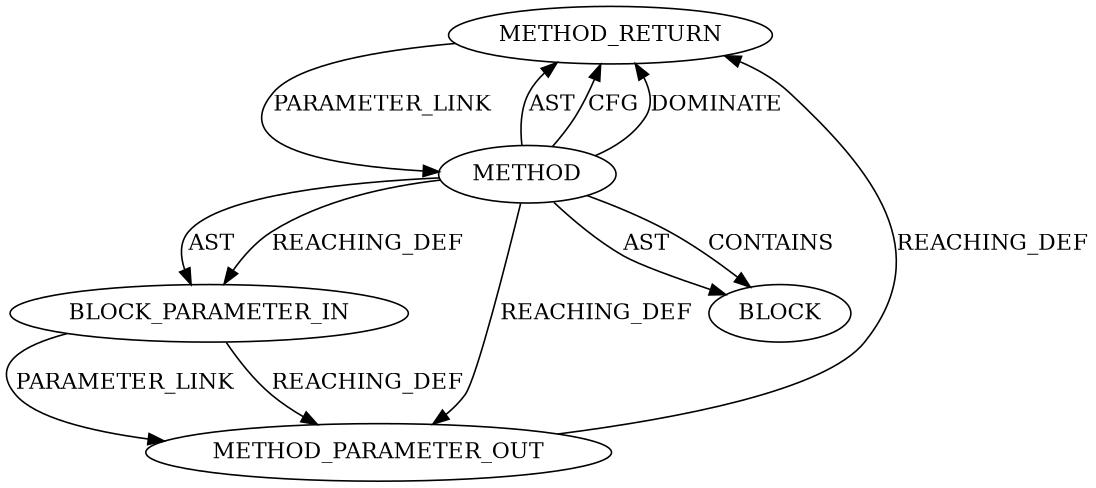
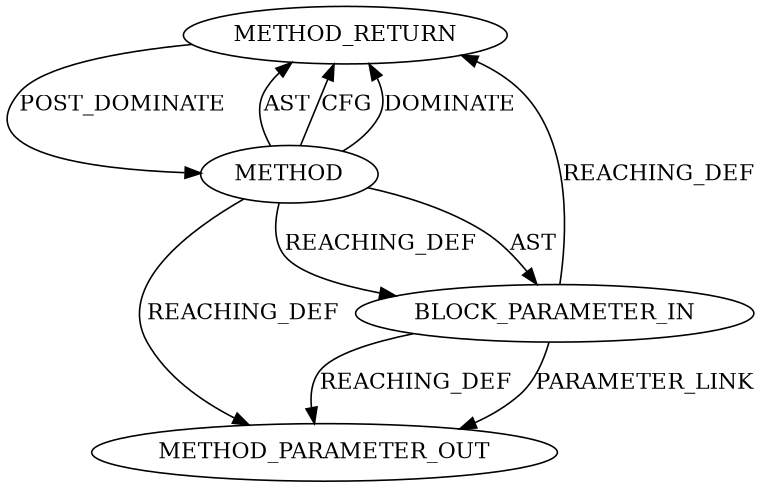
(383, 105) -> (123, 105)
(780, 313) -> none
(872, 331) -> (556, 157)
